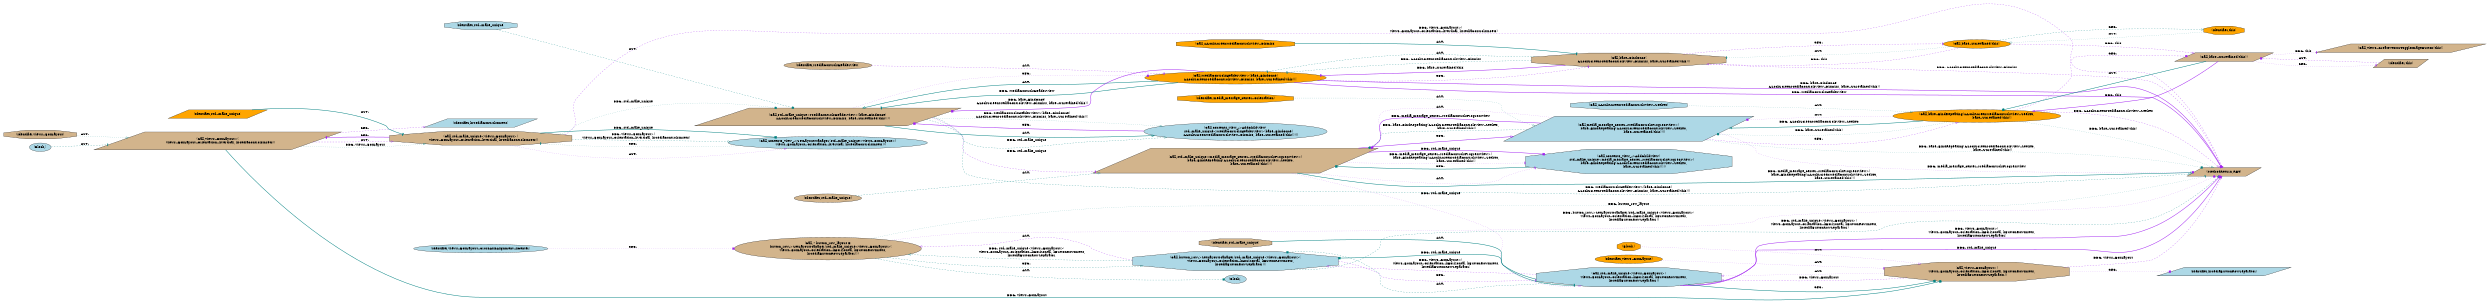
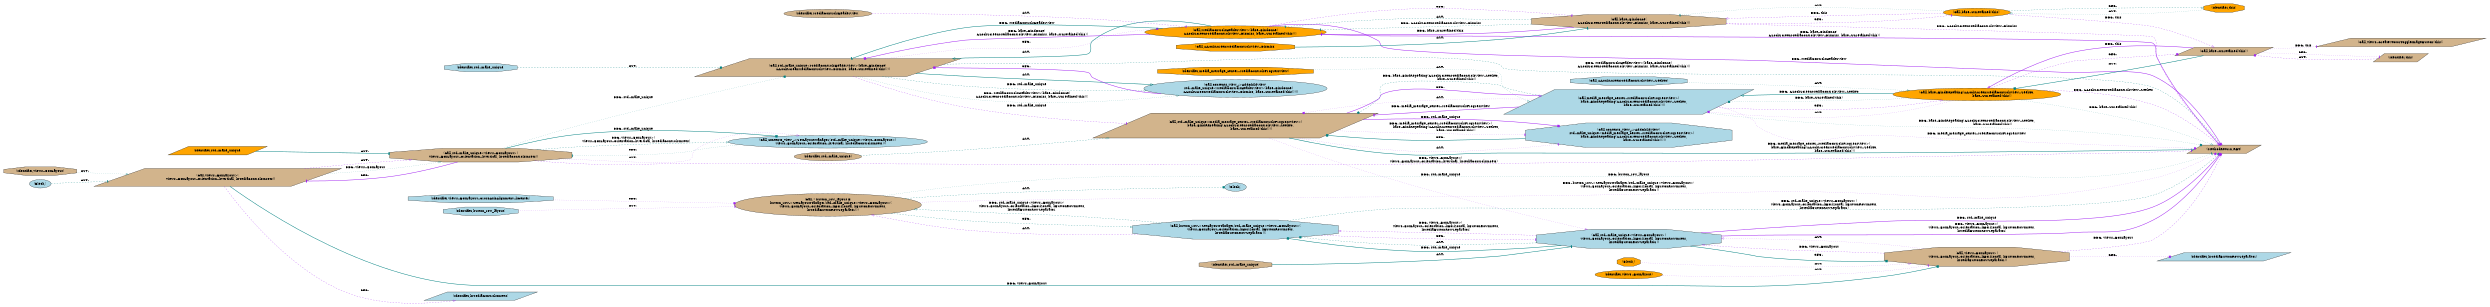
(1235, 98) -> (1235, 71)
none -> (481, 211)
(481, 249) -> (481, 199)
